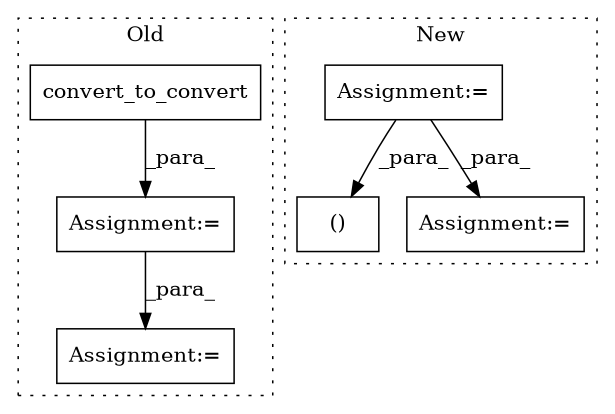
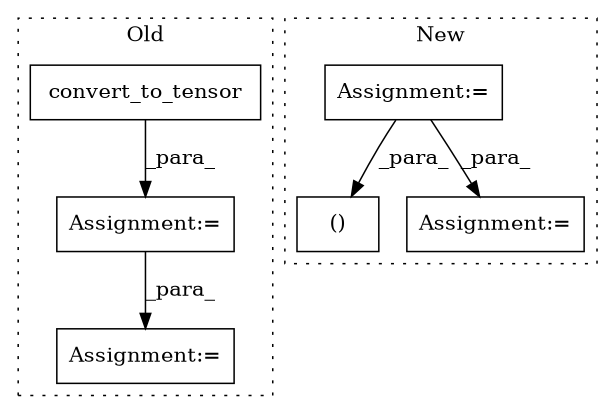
(145, 92) -> (145, 92)
